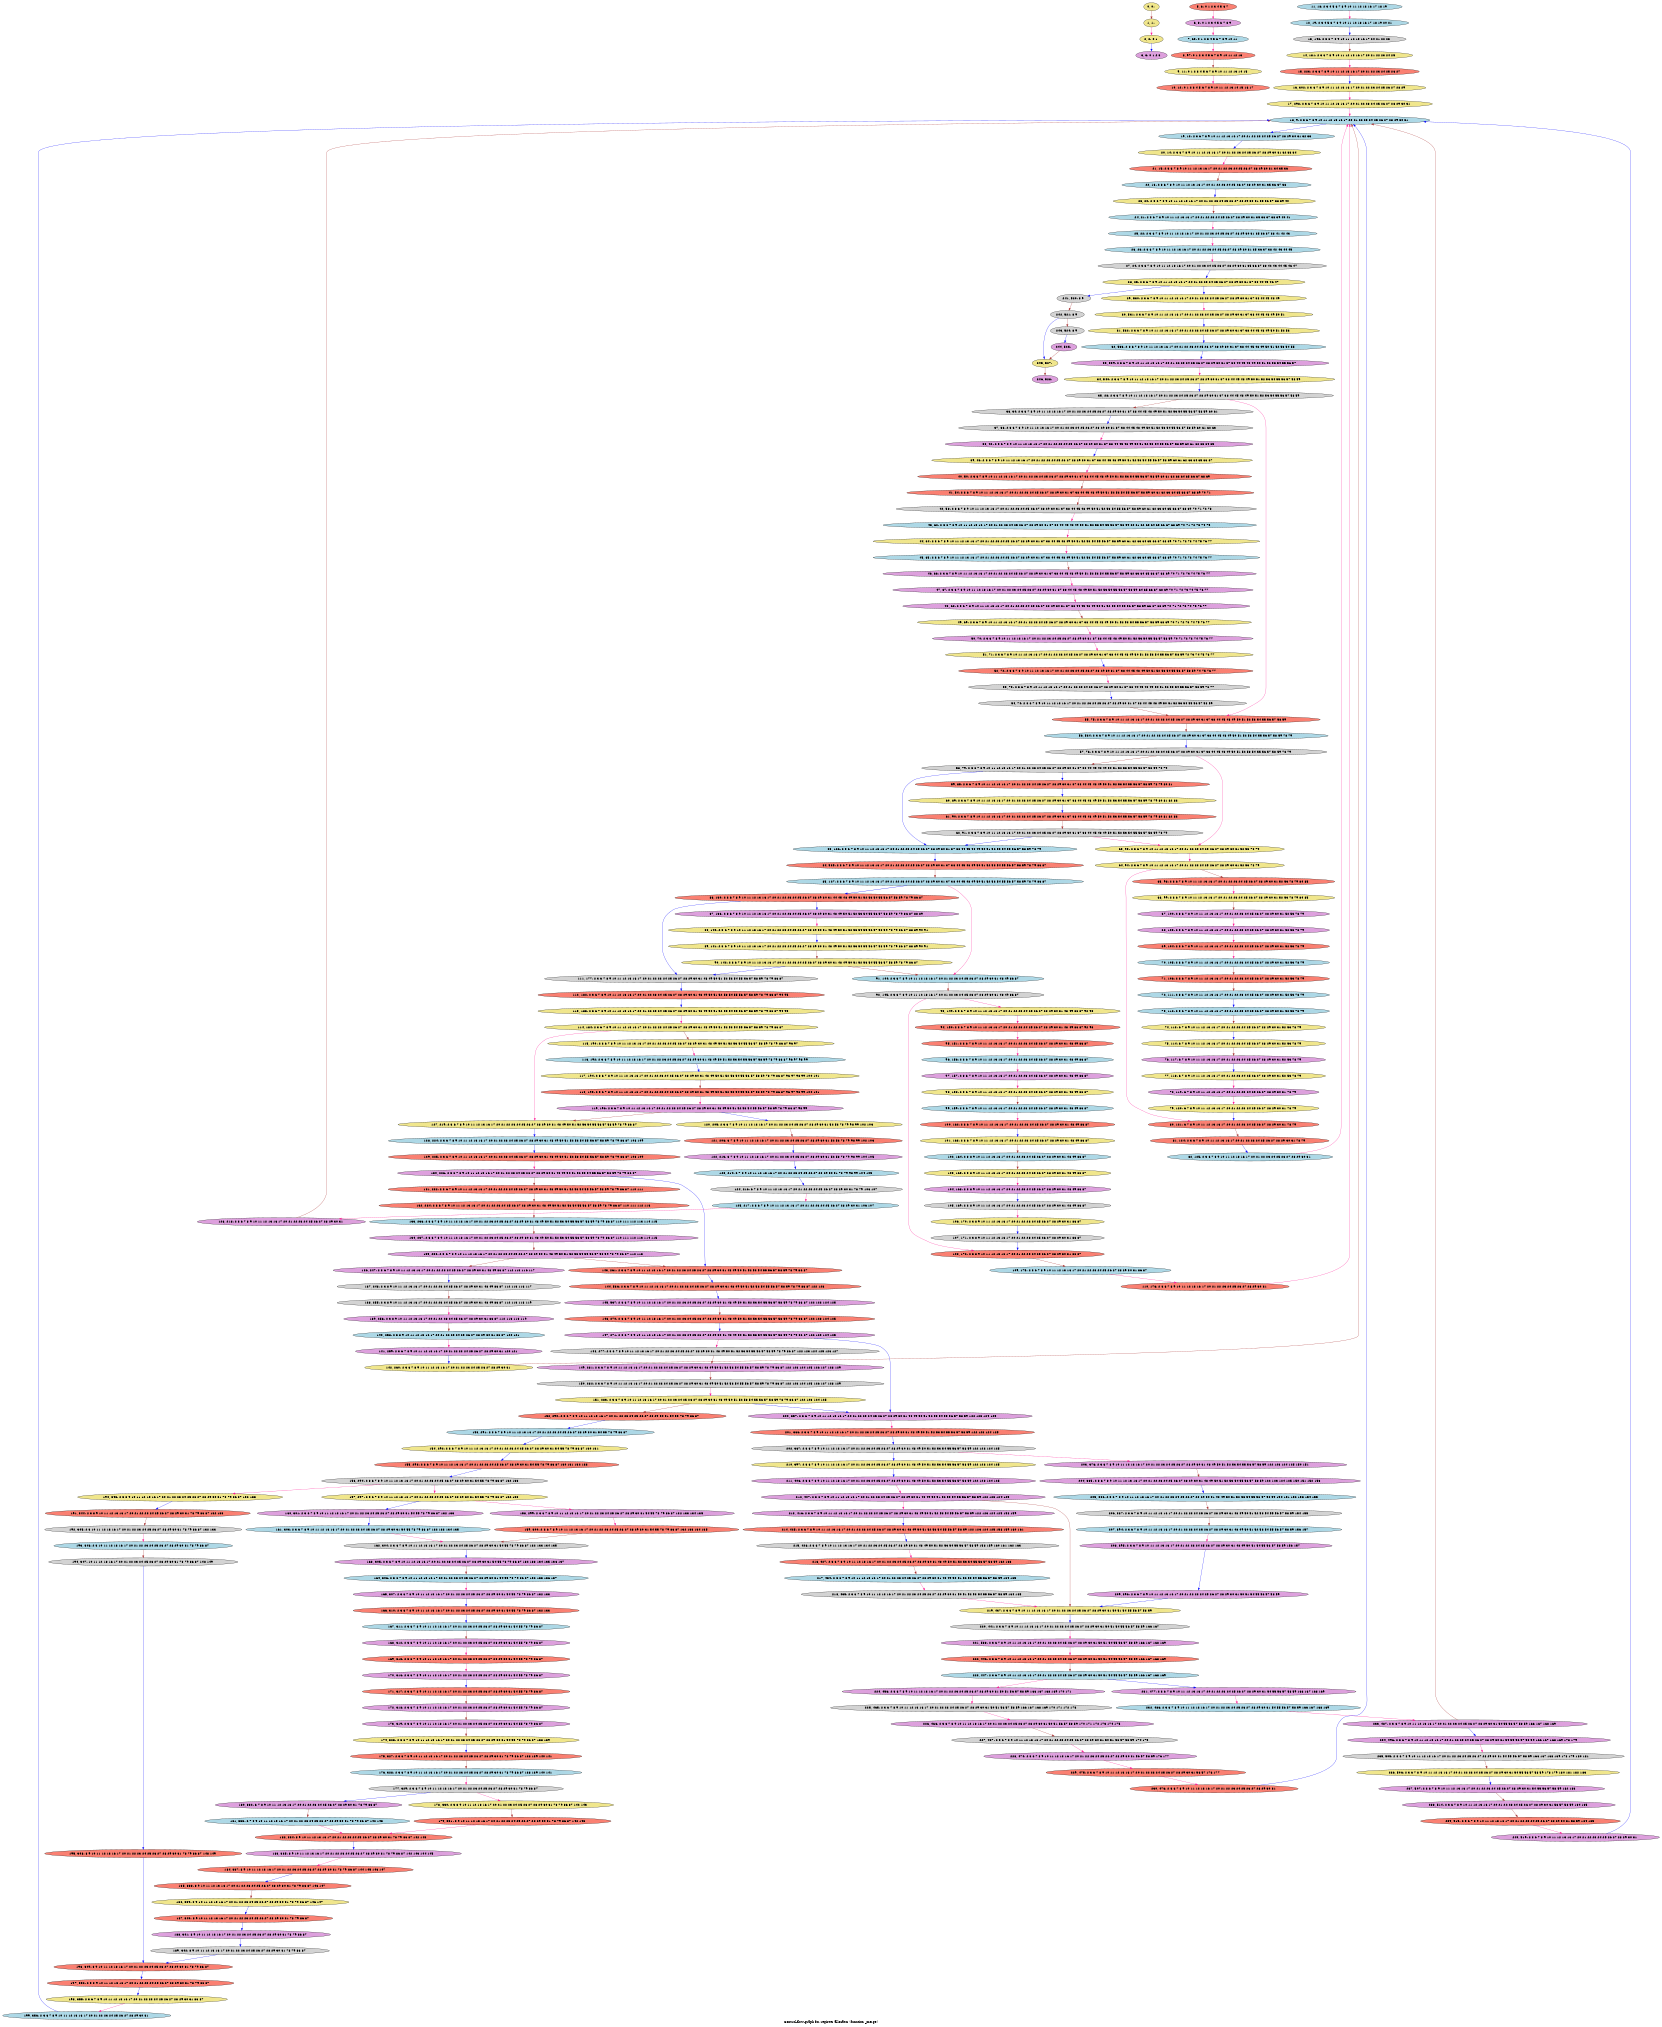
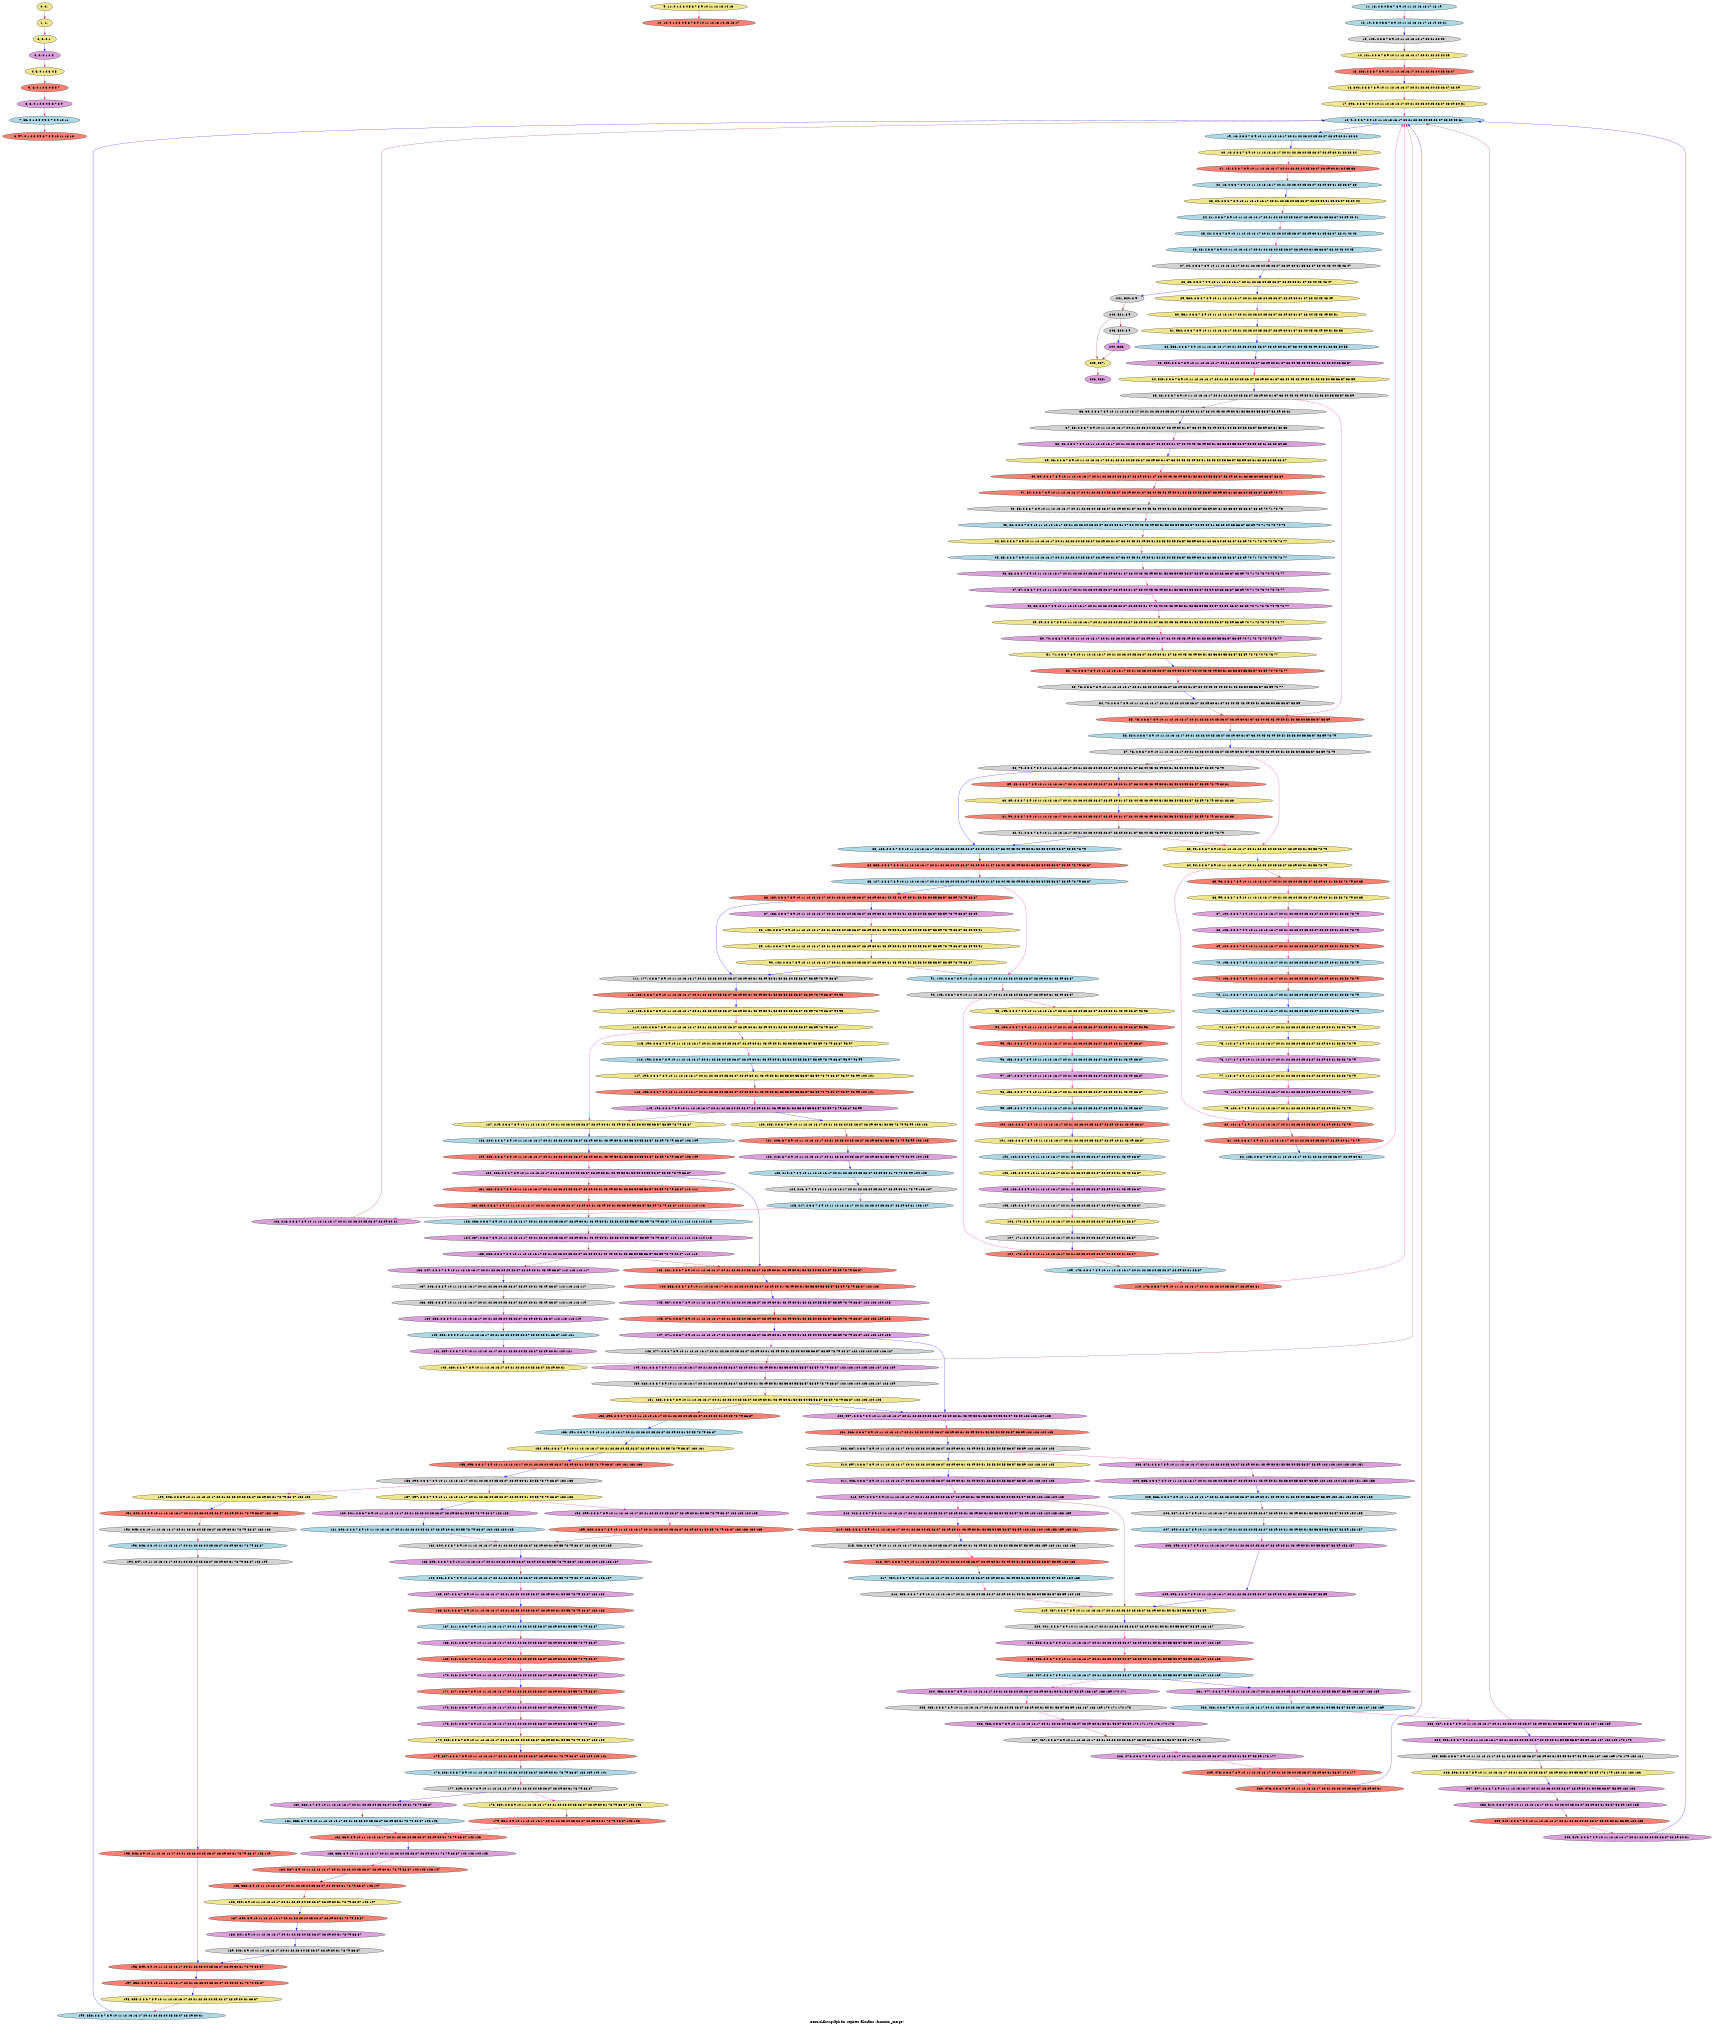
(1213, 62) -> none
none -> (45, 72)
(1045, 335) -> (1098, 335)
